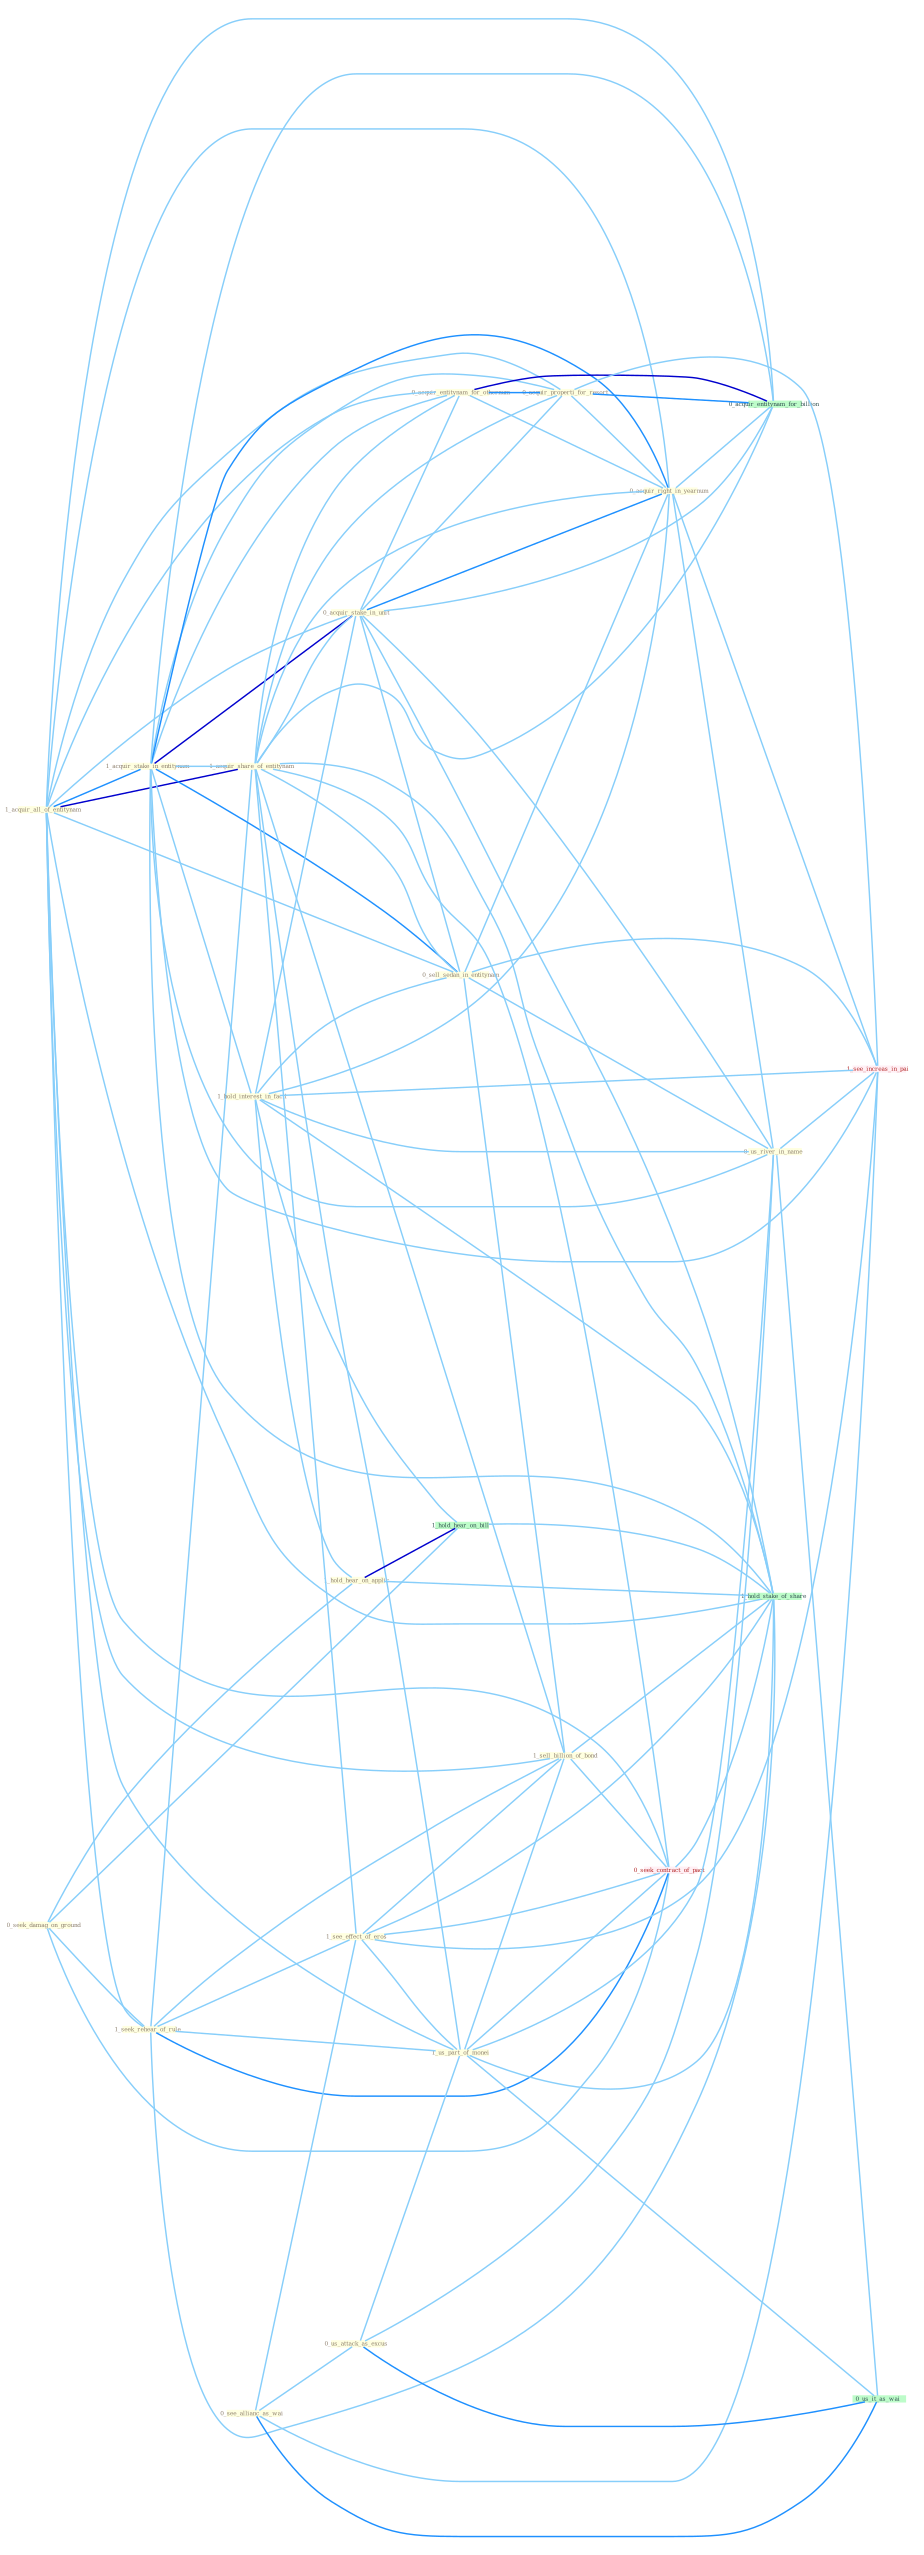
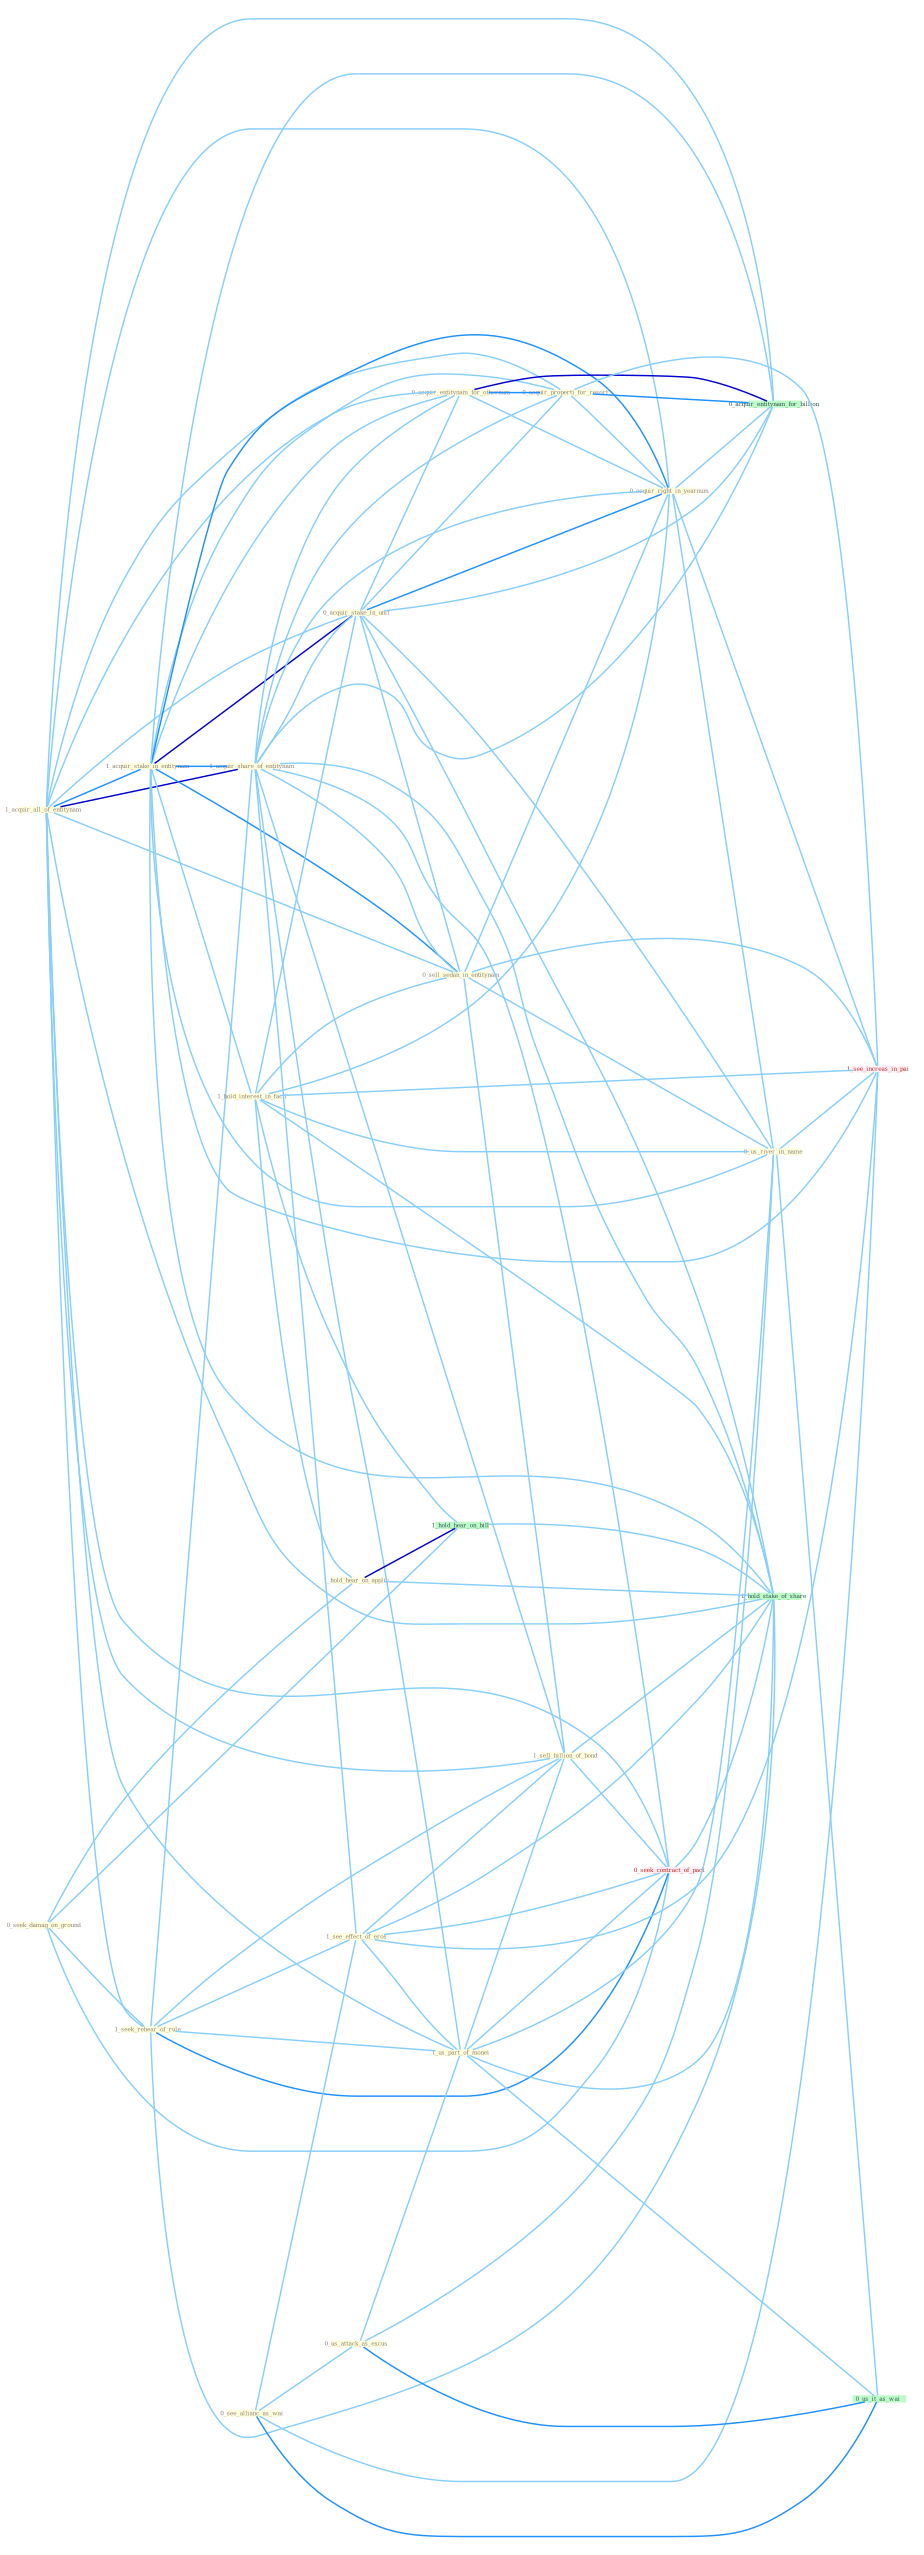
(202, 766) -> (202, 766)
